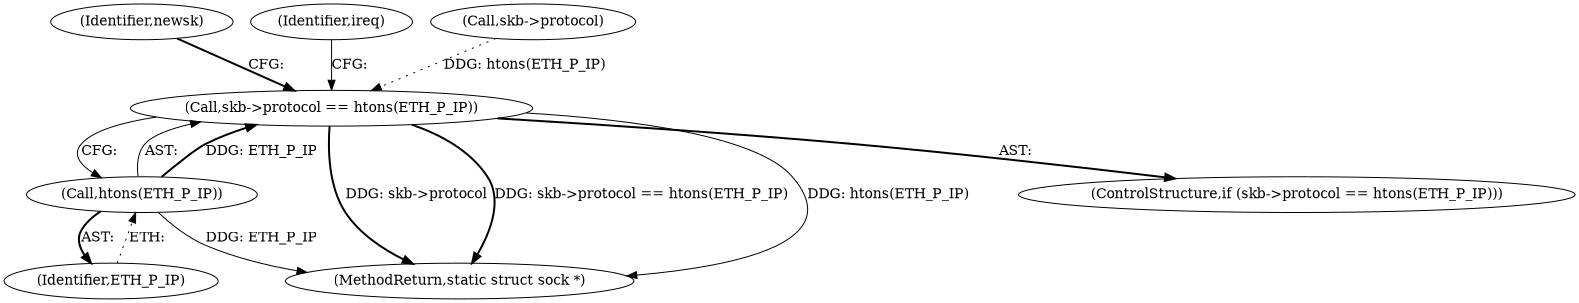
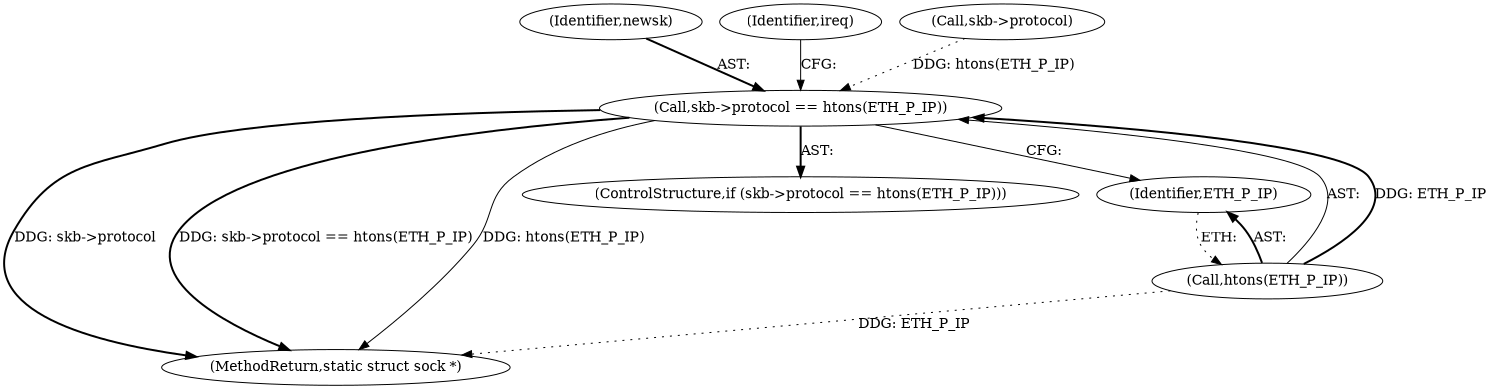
(269, 65) -> (736, 65)
(100, 132) -> (1003, 152)
(223, 252) -> (821, 322)
